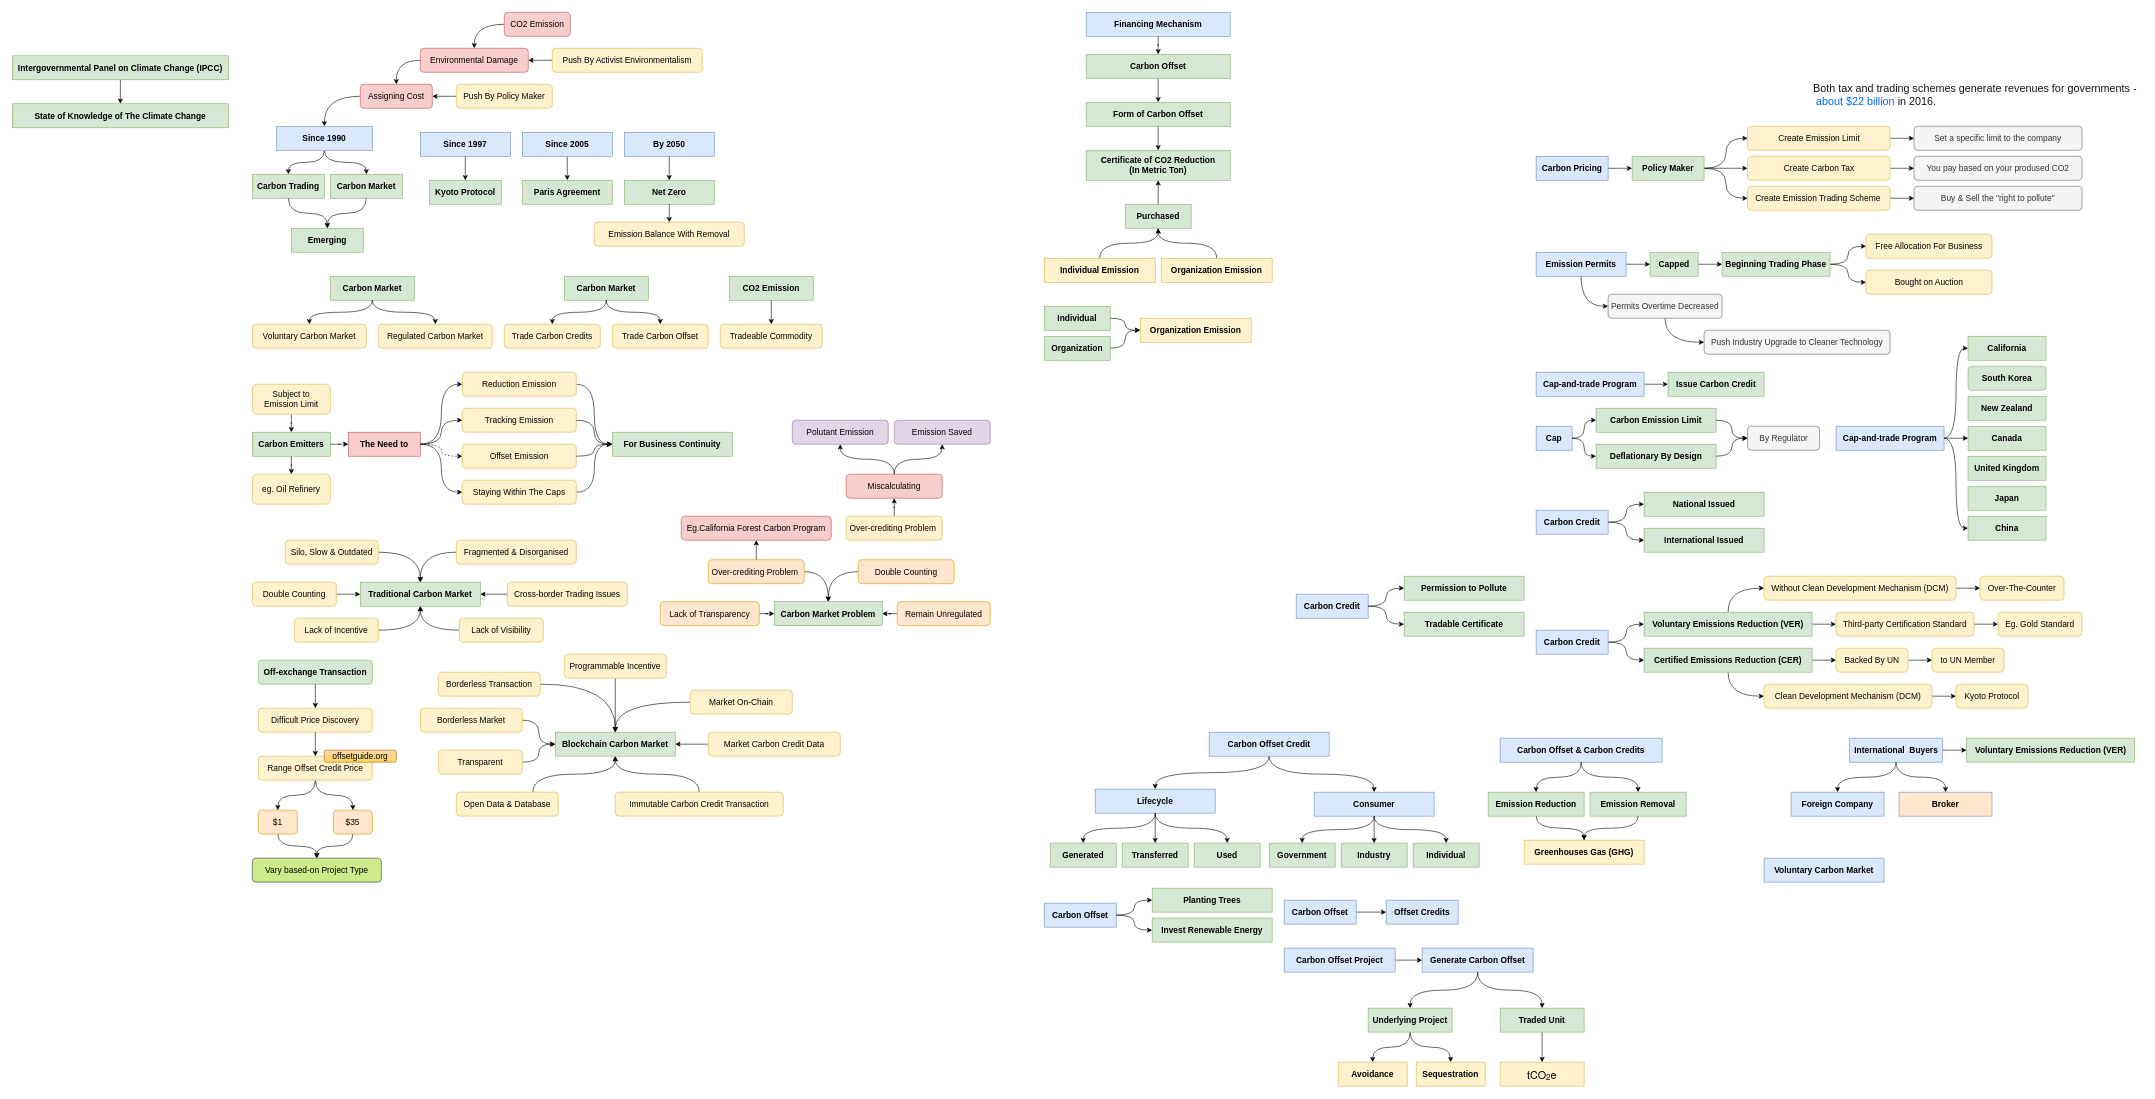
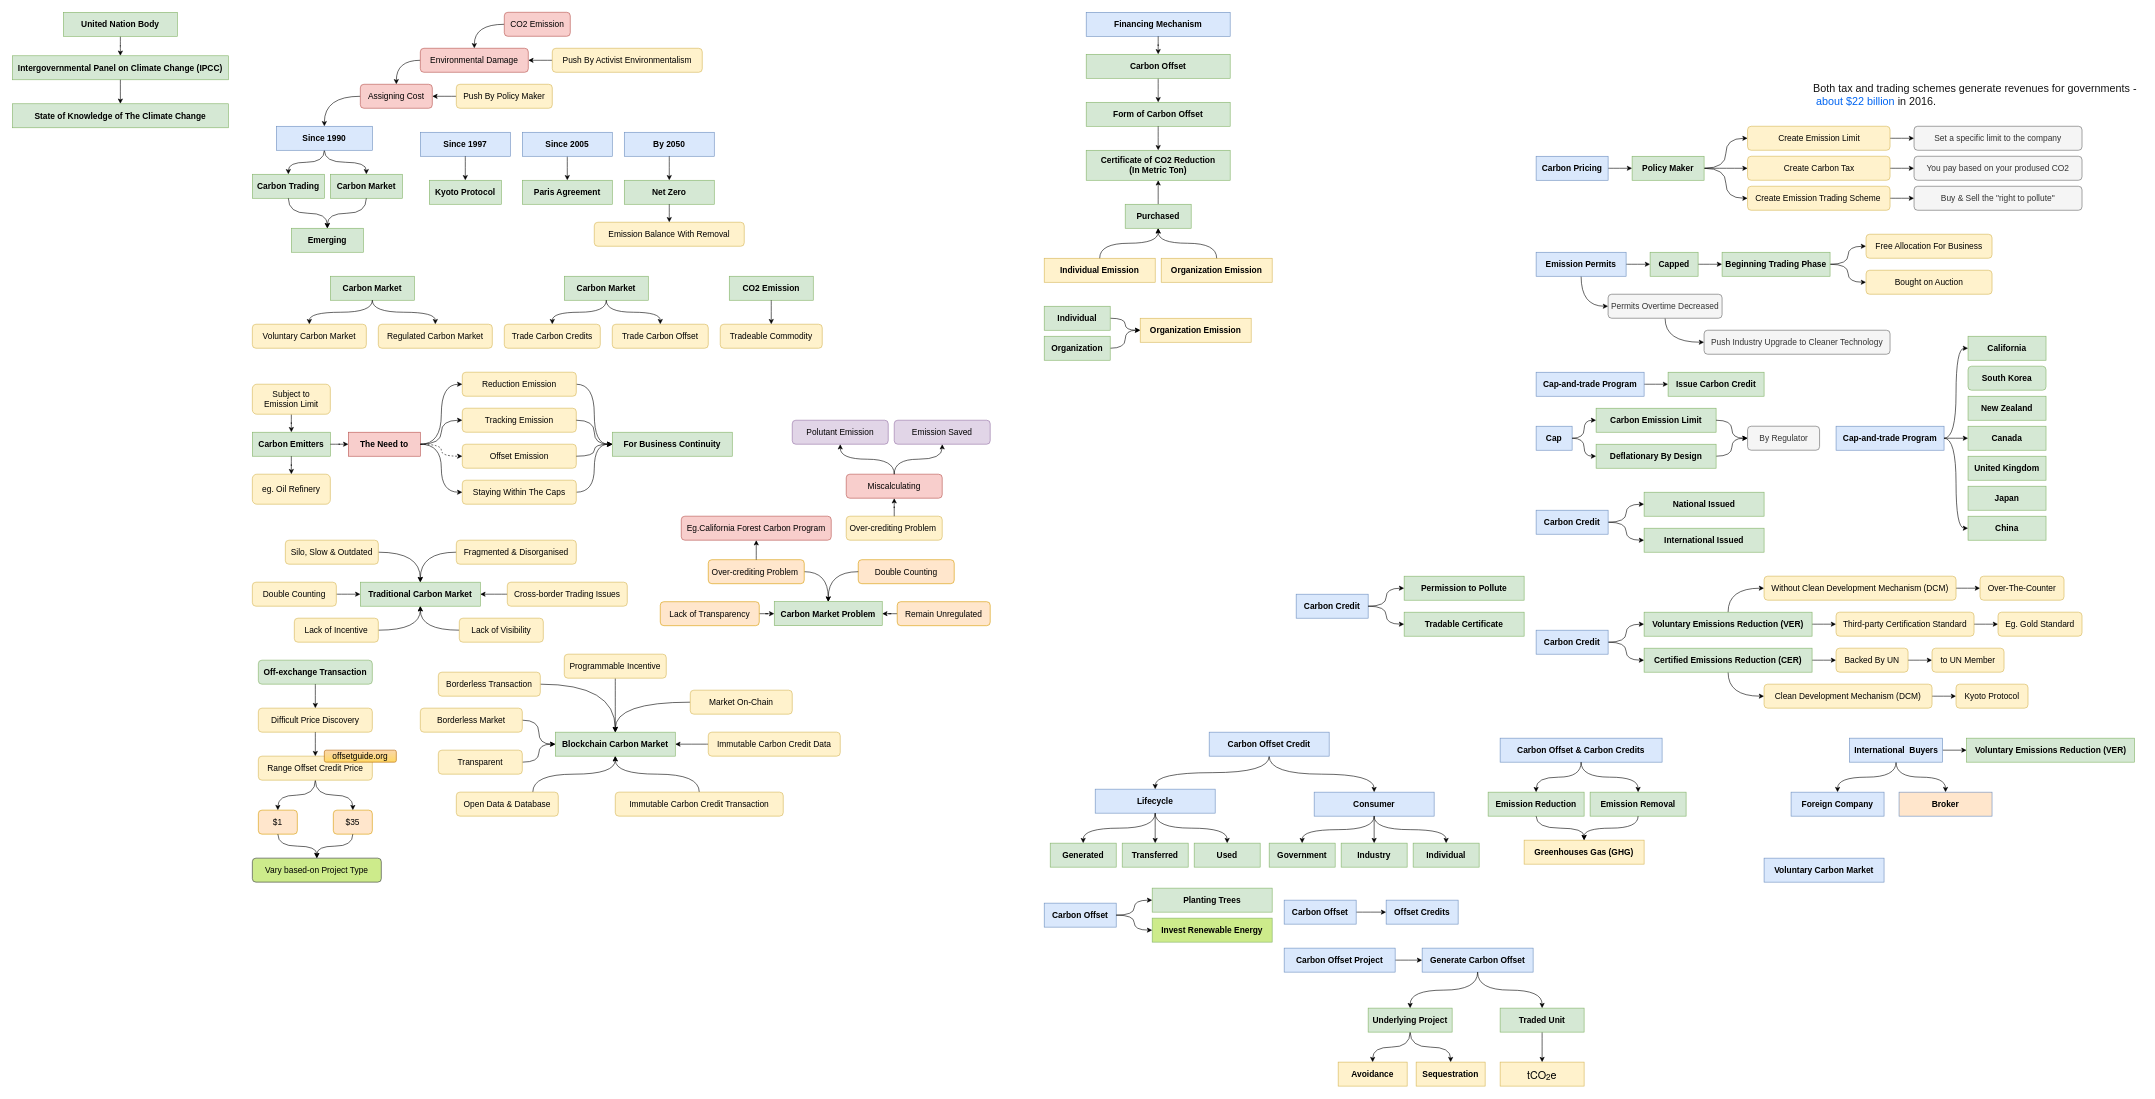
none -> (120, 24)
none -> (120, 46)
(774, 744) -> (774, 744)
(1212, 930) -> (1212, 930)
